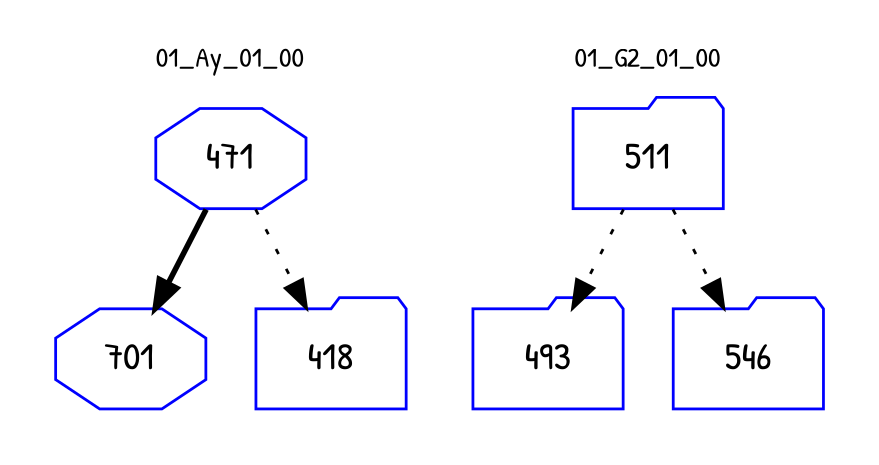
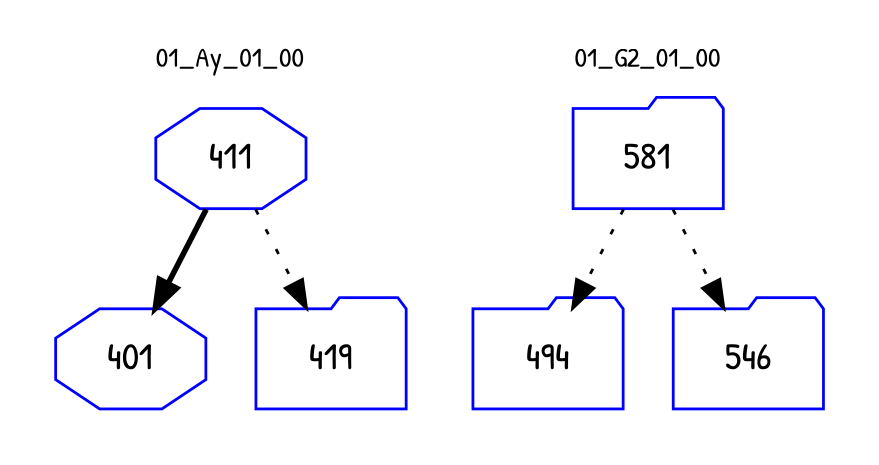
(231, 159) -> (231, 159)
(648, 159) -> (648, 159)
(131, 359) -> (131, 359)
(331, 359) -> (331, 359)
(548, 359) -> (548, 359)
